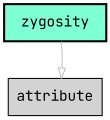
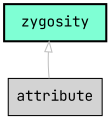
(62, 55) -> (48, 65)
